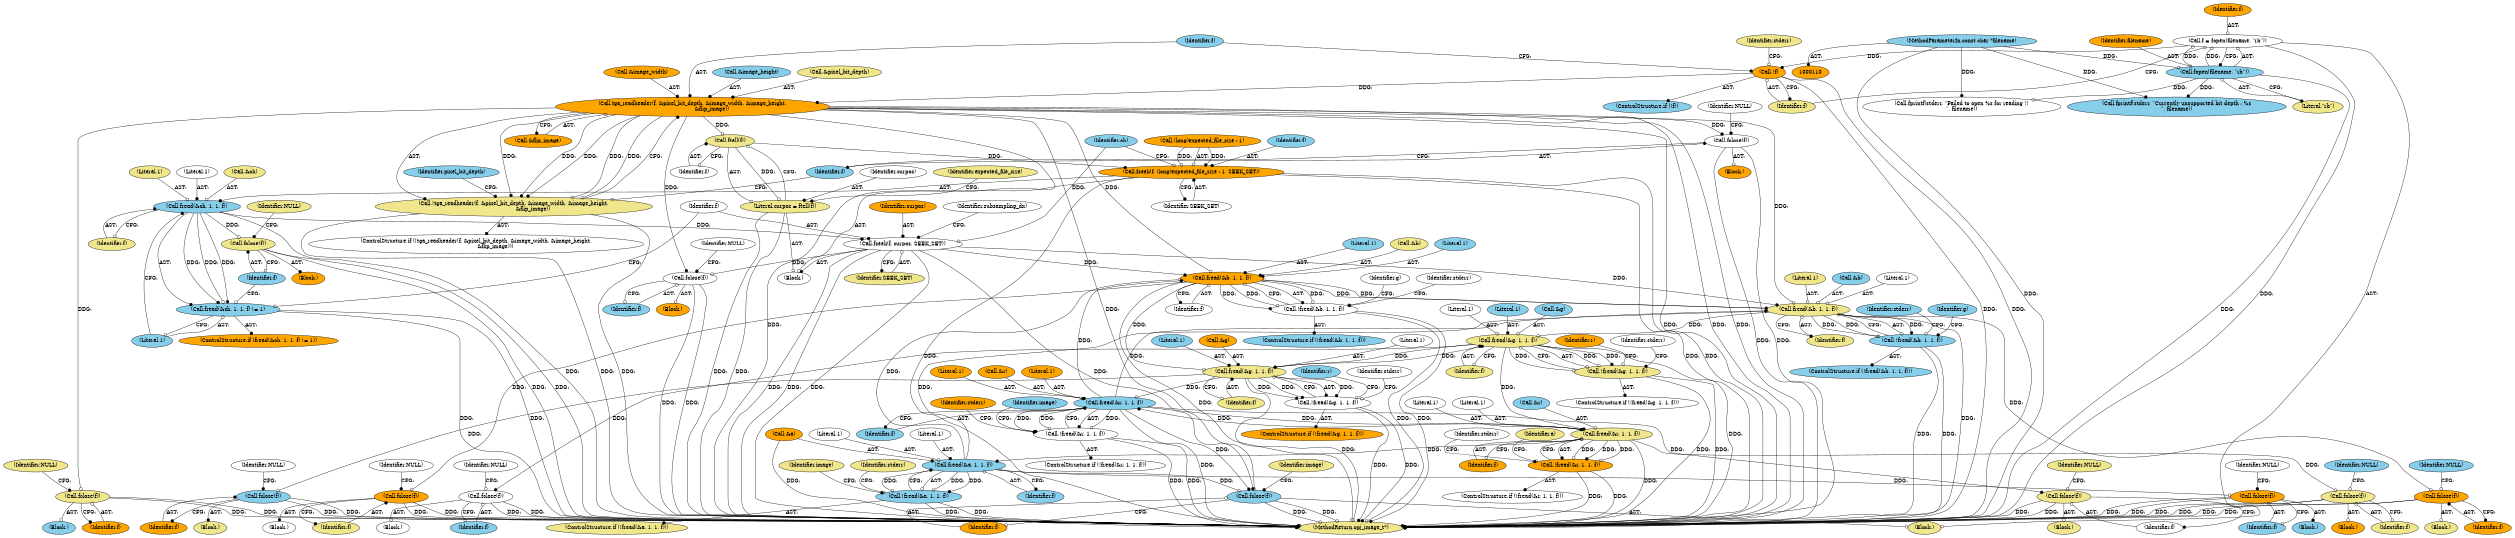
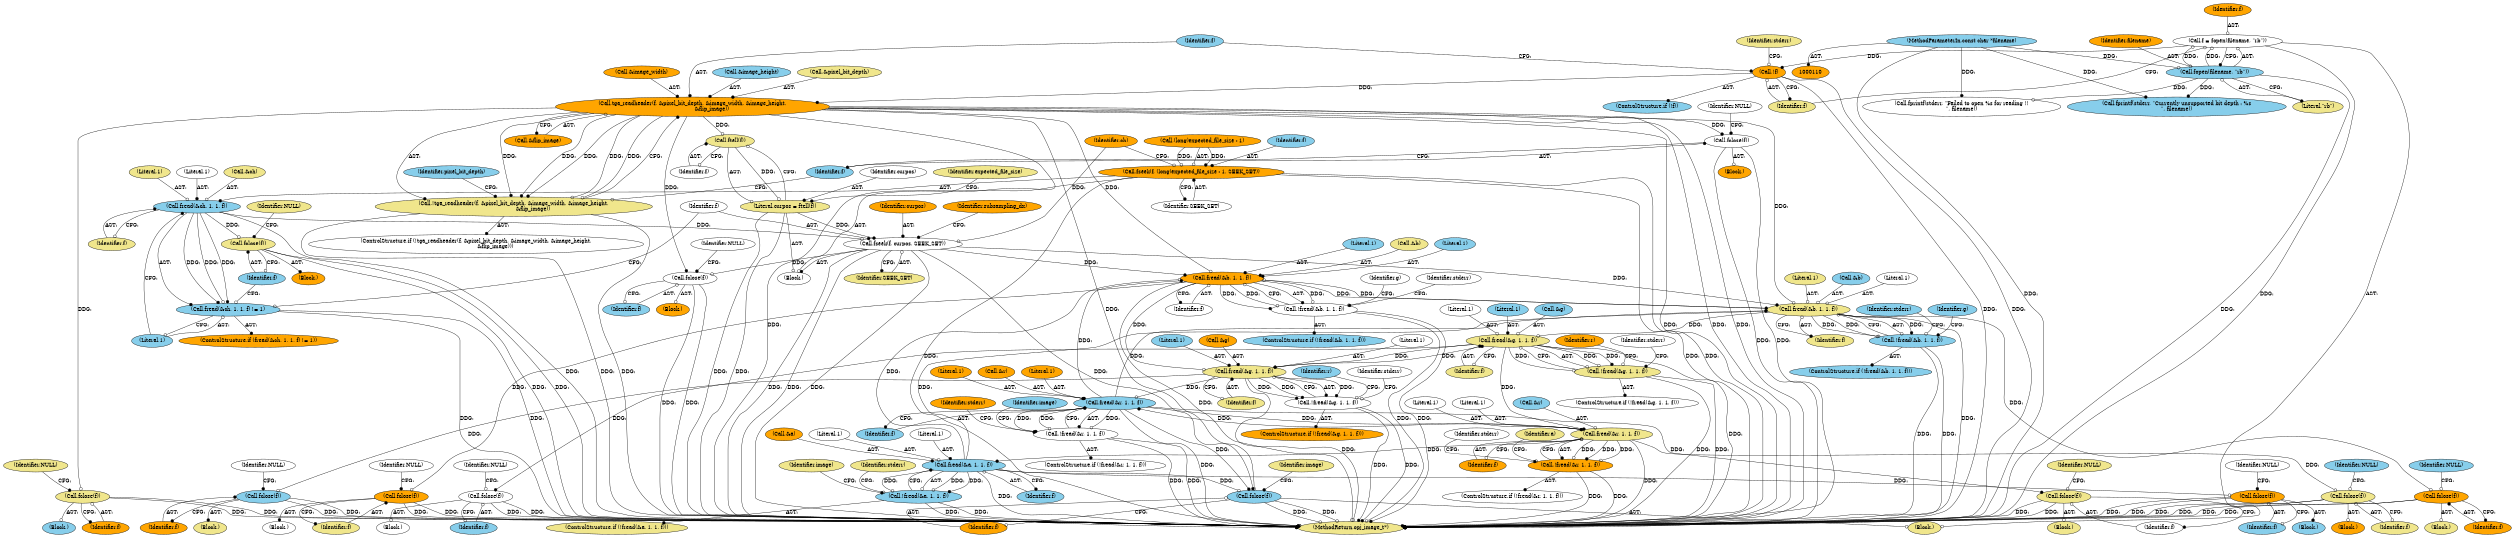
(1111, 141) -> (1111, 141)
(939, 155) -> none
(992, 207) -> (992, 207)
(540, 224) -> (540, 224)
none -> (834, 228)
(929, 515) -> (1126, 520)
